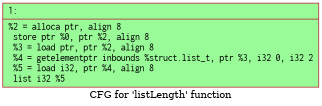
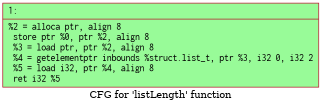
(37, 79) -> (34, 79)
